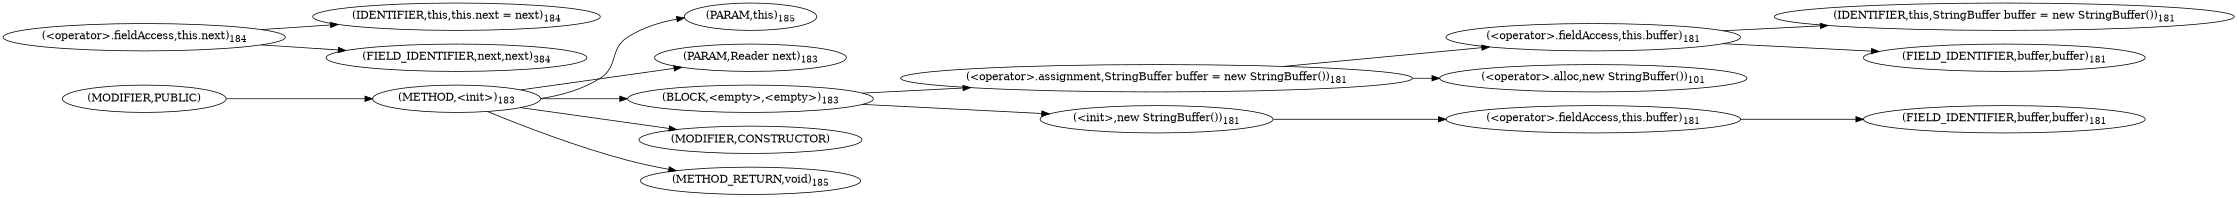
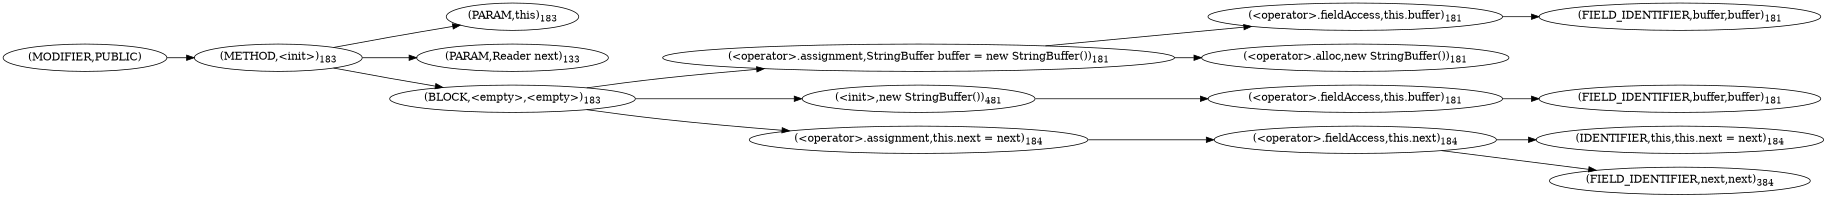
(787, 16) -> (549, 16)
(2004, 17) -> none
(809, 57) -> (571, 57)
(1697, 77) -> (1459, 57)
(1231, 118) -> (993, 98)
(751, 140) -> none
none -> (919, 140)
(751, 181) -> none
